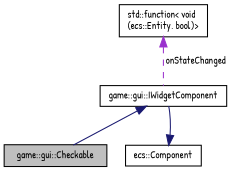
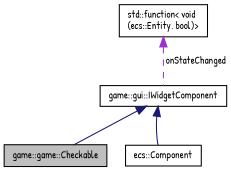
(170, 120) -> (157, 131)
(56, 156) -> (56, 156)
